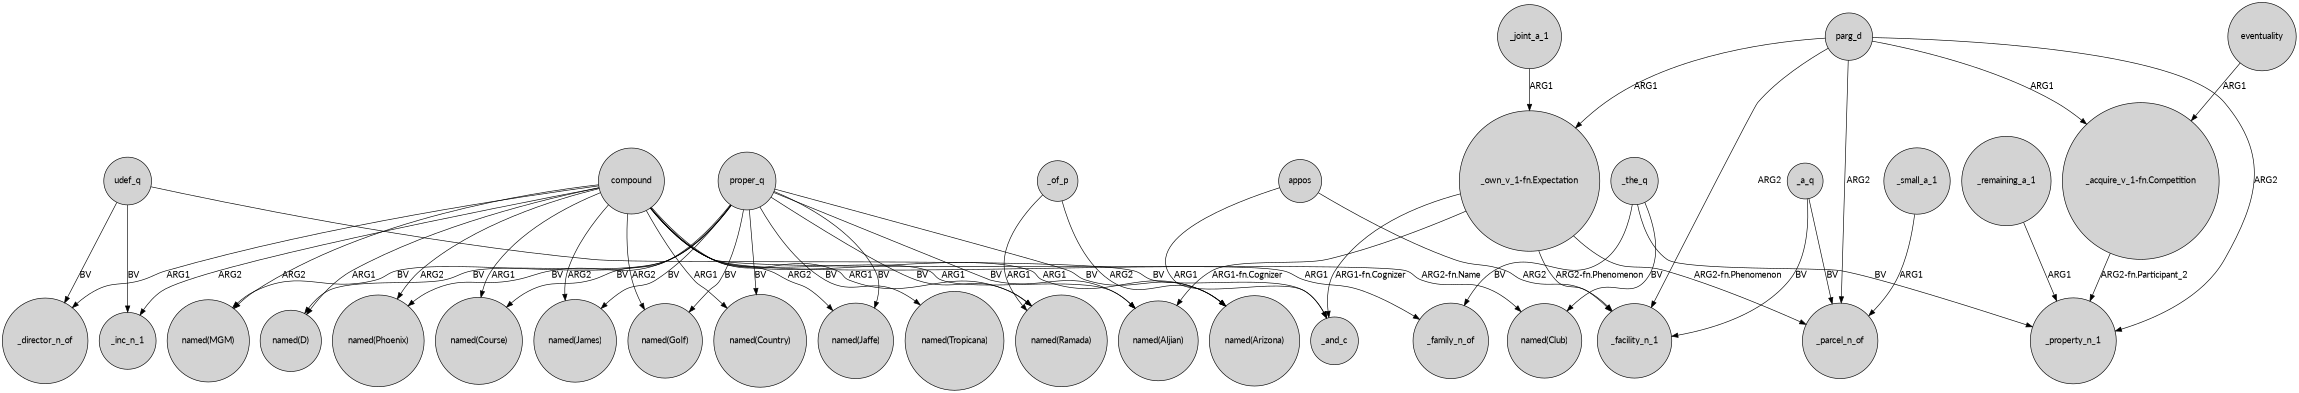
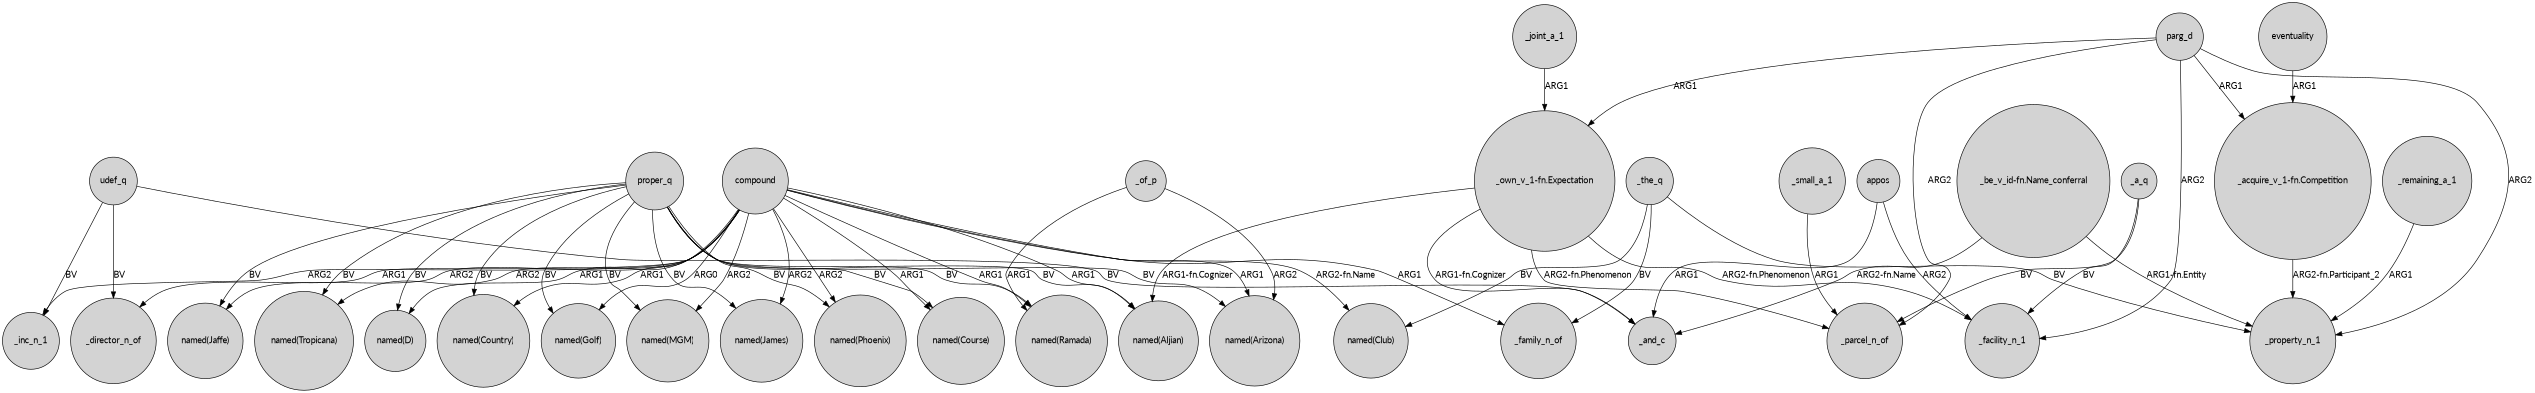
none -> (2033, 181)
(644, 275) -> (706, 275)
none -> (498, 278)
